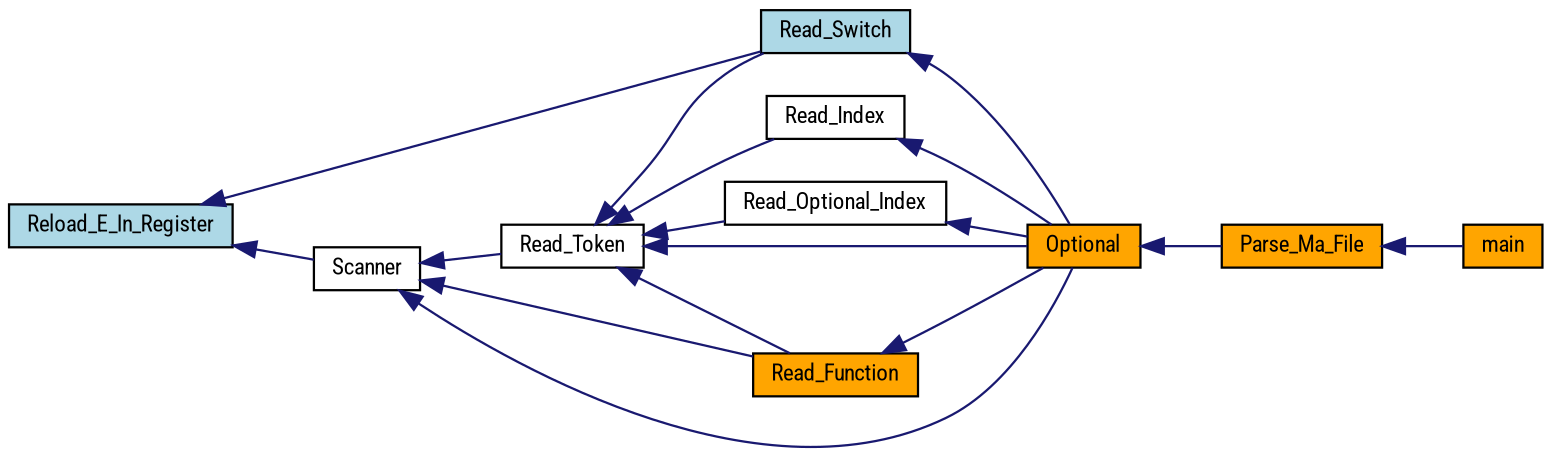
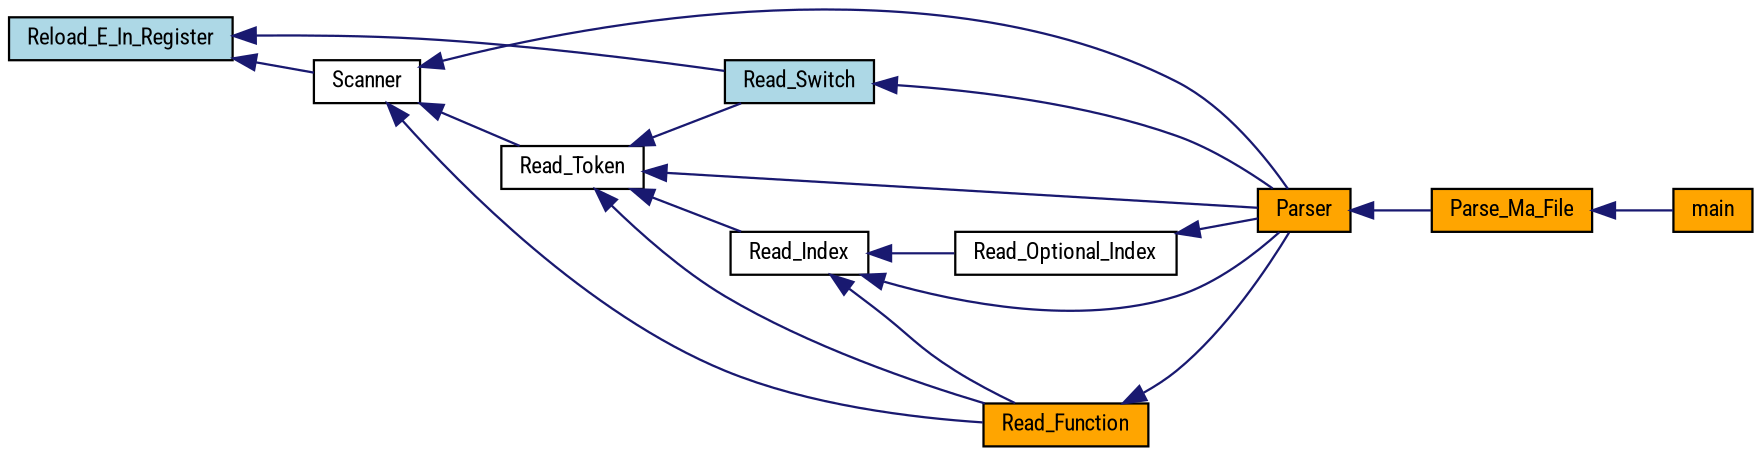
(696, 226) -> (923, 253)
(1084, 246) -> (1304, 210)
none -> (928, 352)
